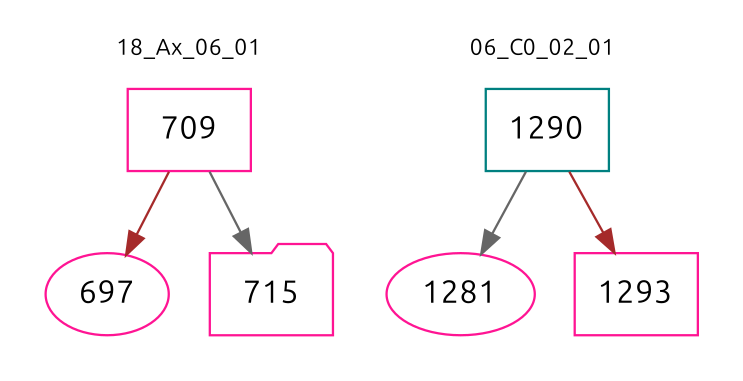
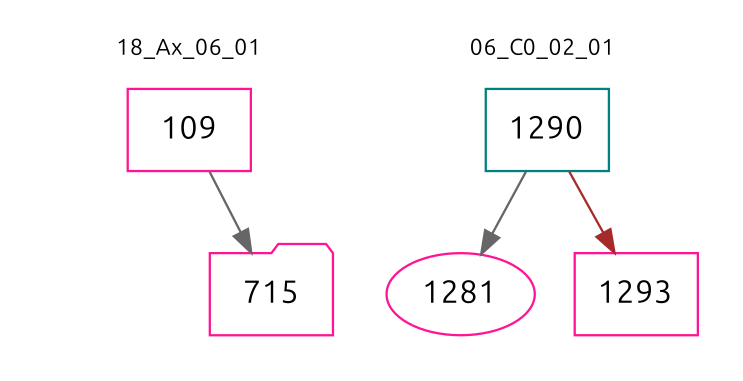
(189, 130) -> (189, 130)
(107, 294) -> none
